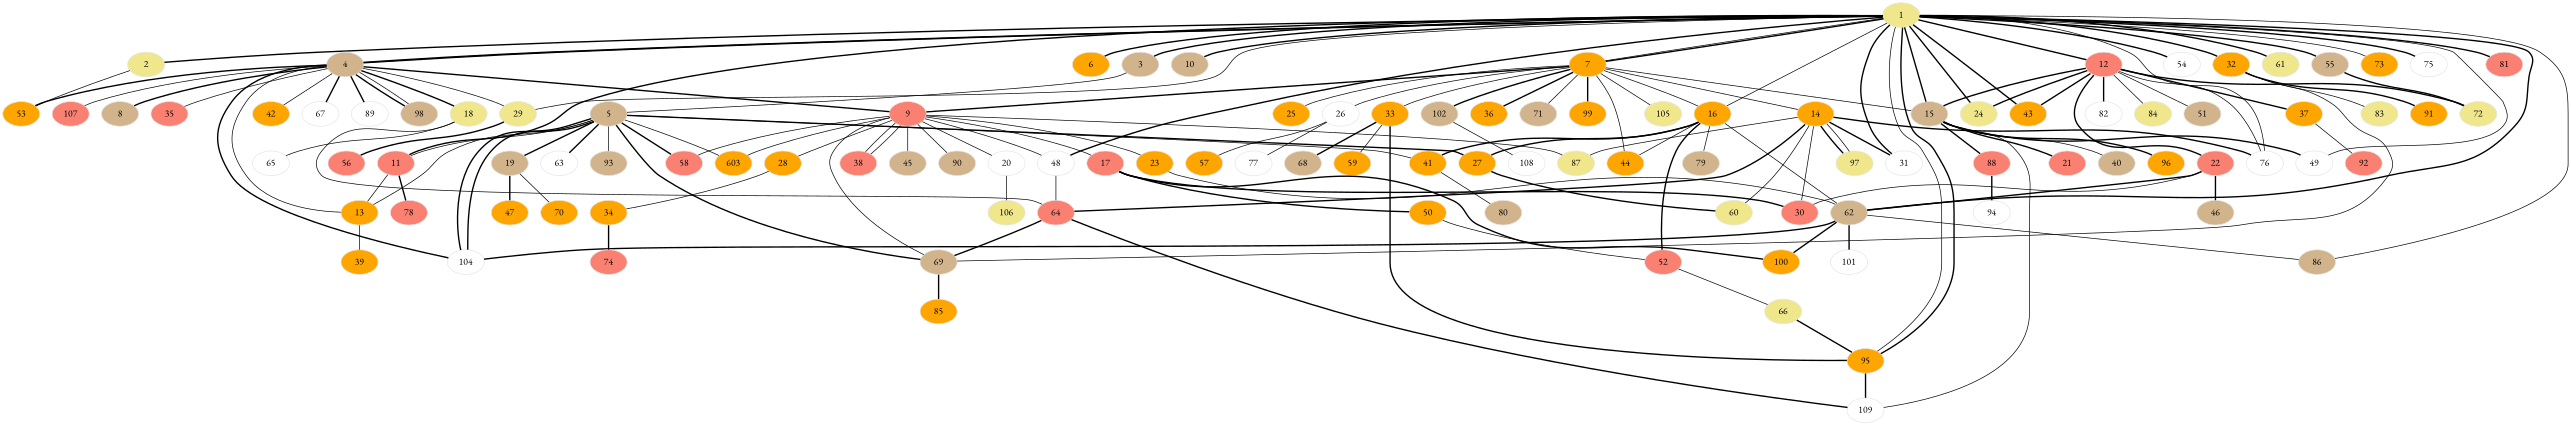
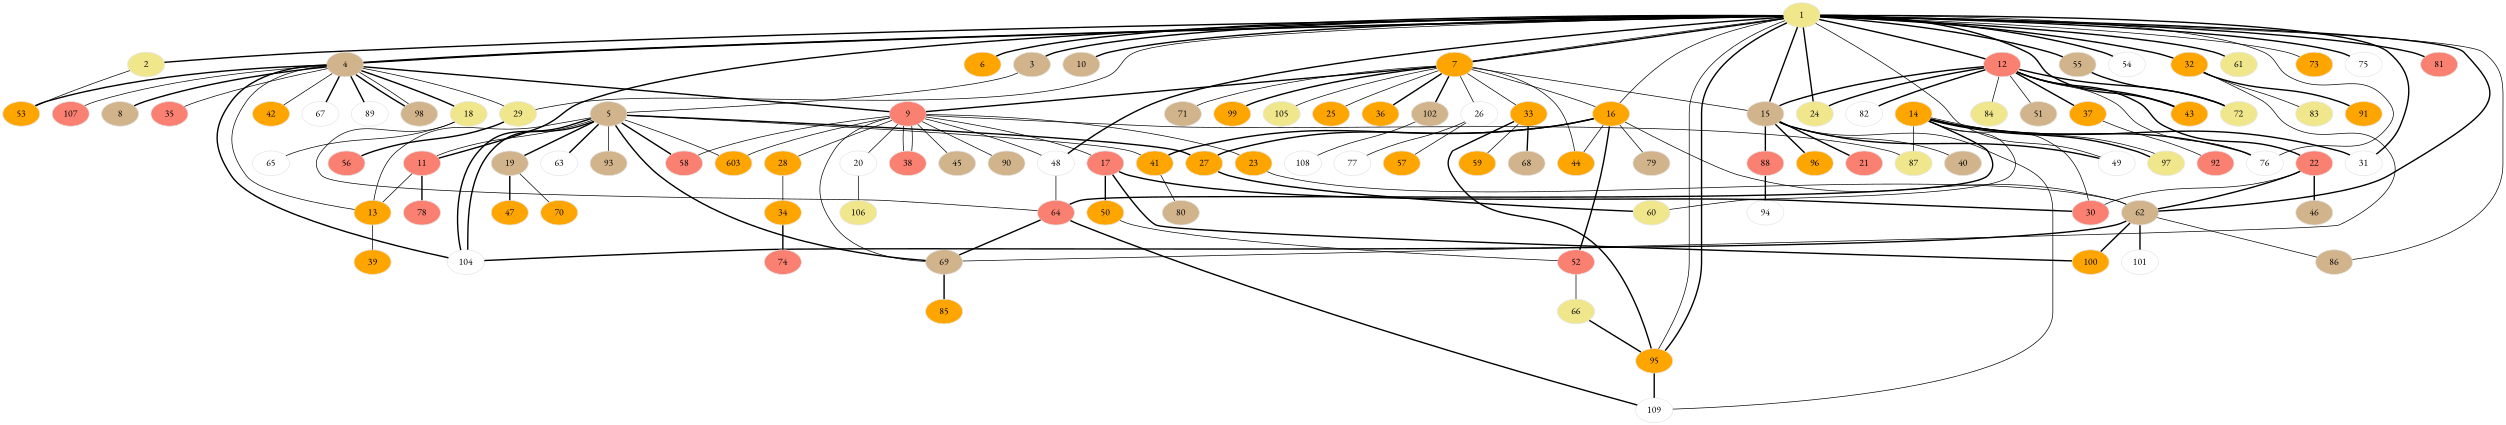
(1702, 89) -> none
